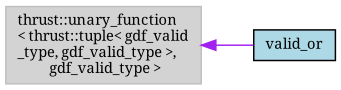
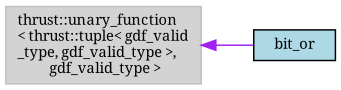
(295, 45) -> (295, 45)
